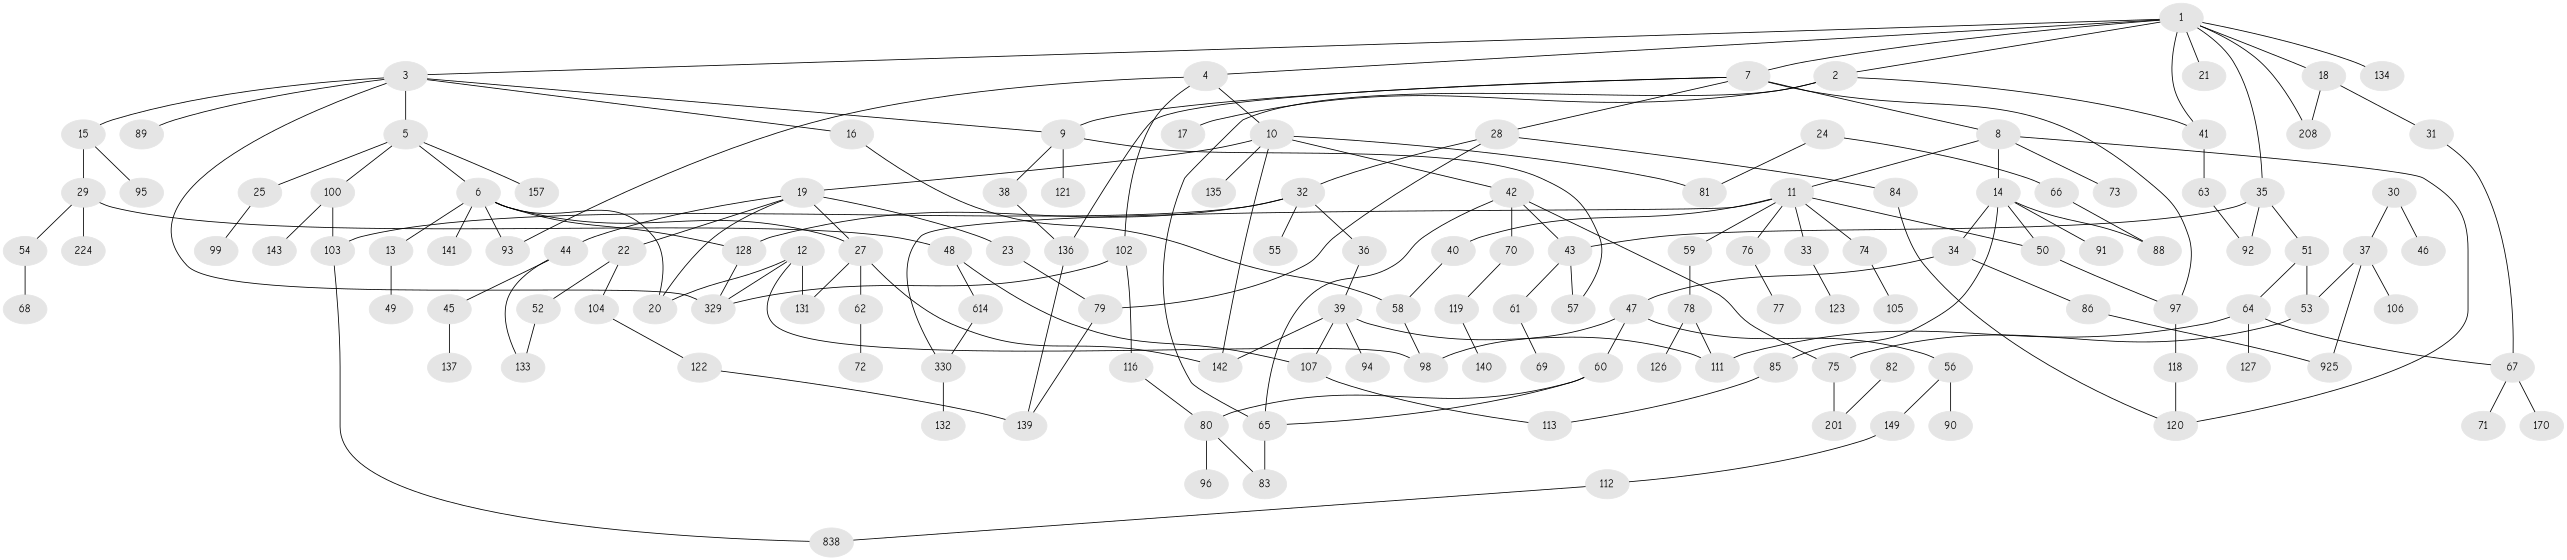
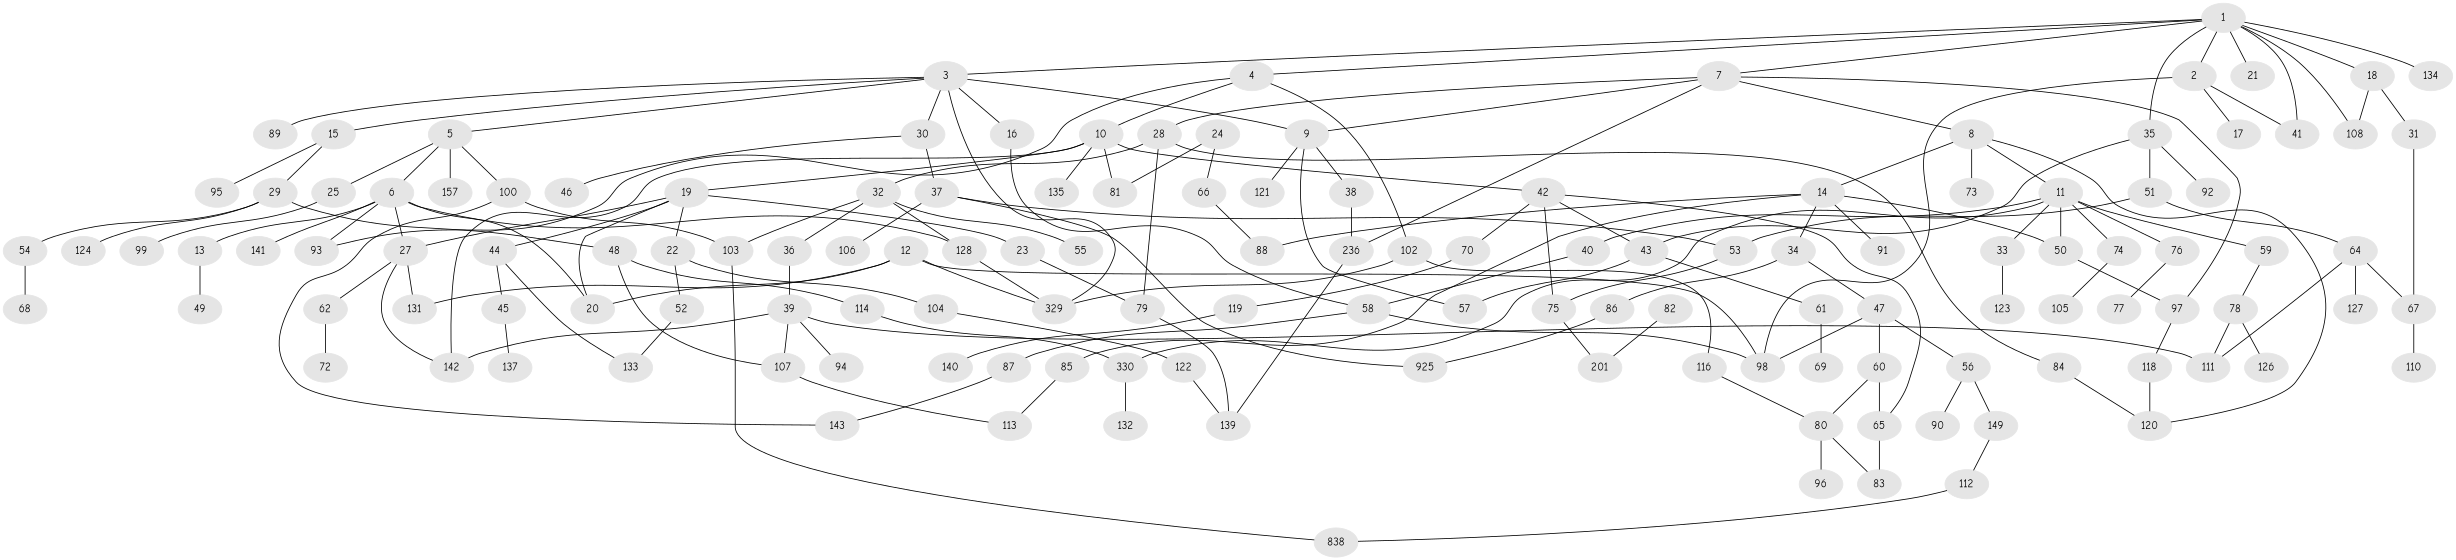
none -> (934, 105)
(1236, 126) -> (1924, 171)
(2309, 134) -> (2355, 134)
(2204, 193) -> none
(83, 251) -> (83, 251)
(1066, 251) -> (1351, 251)
(981, 309) -> (862, 309)
none -> (1009, 368)
(2483, 426) -> none
(2542, 426) -> (2414, 368)
